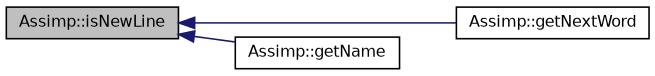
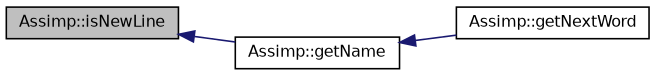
(326, 23) -> (436, 38)
